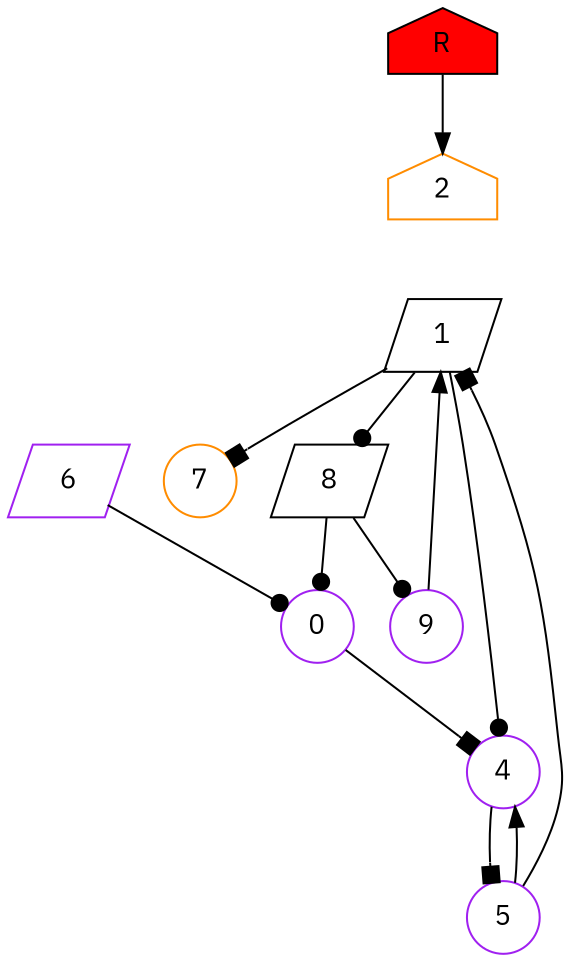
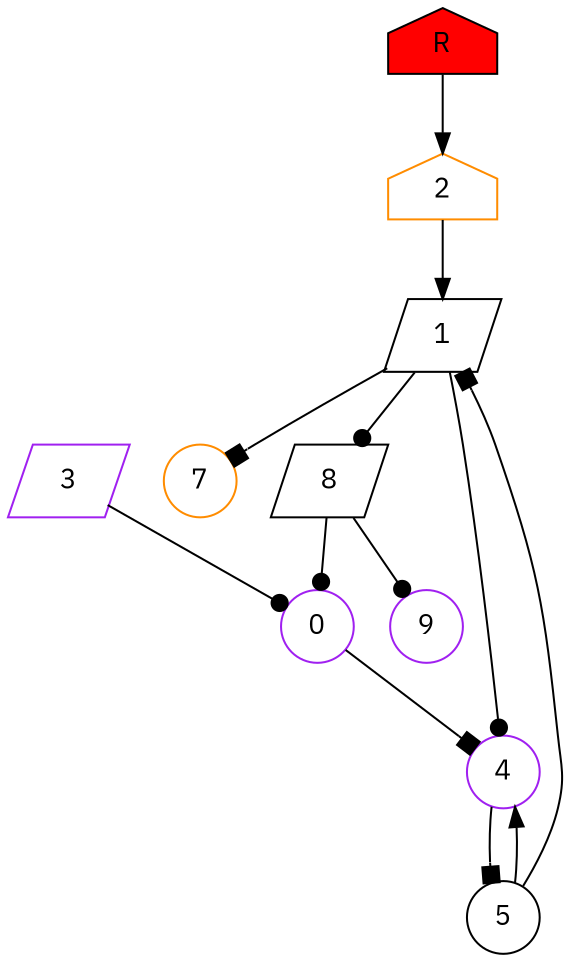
(69, 481) -> (69, 481)
(434, 491) -> (443, 249)
(503, 917) -> (503, 917)
